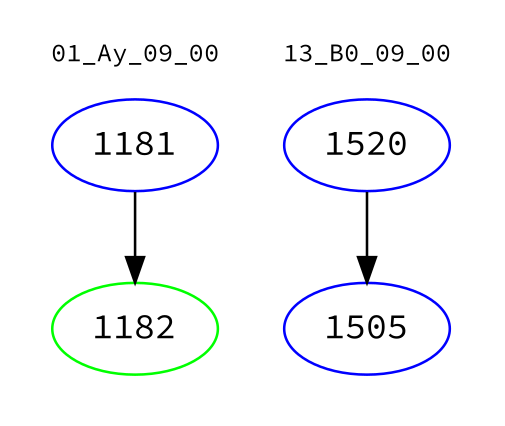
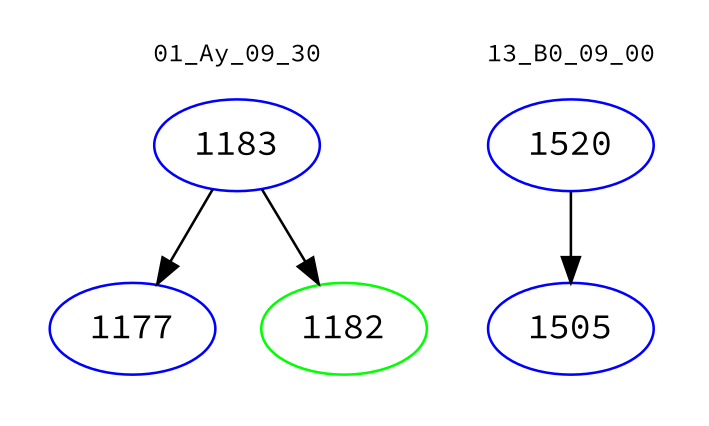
(136, 55) -> (238, 55)
(135, 145) -> (237, 145)
none -> (133, 329)
